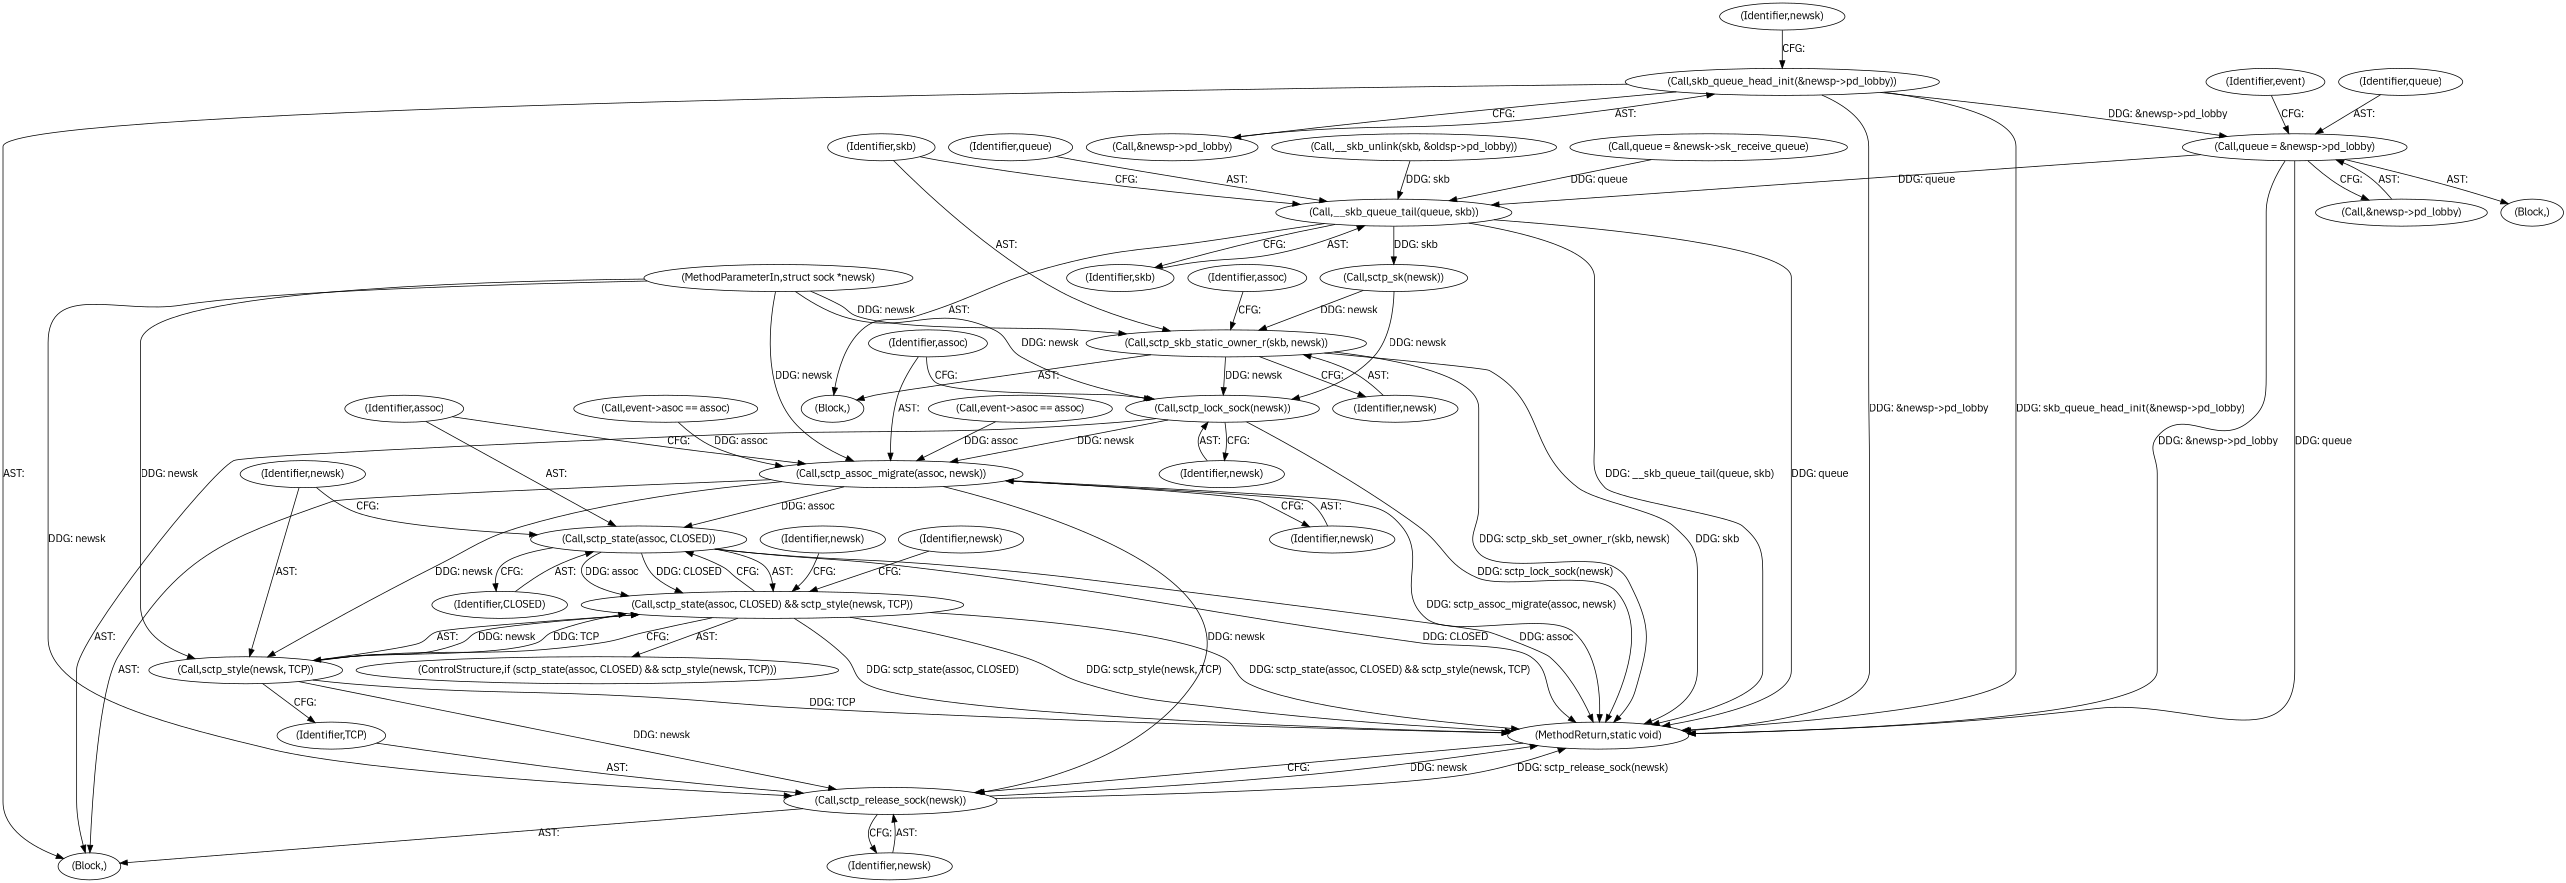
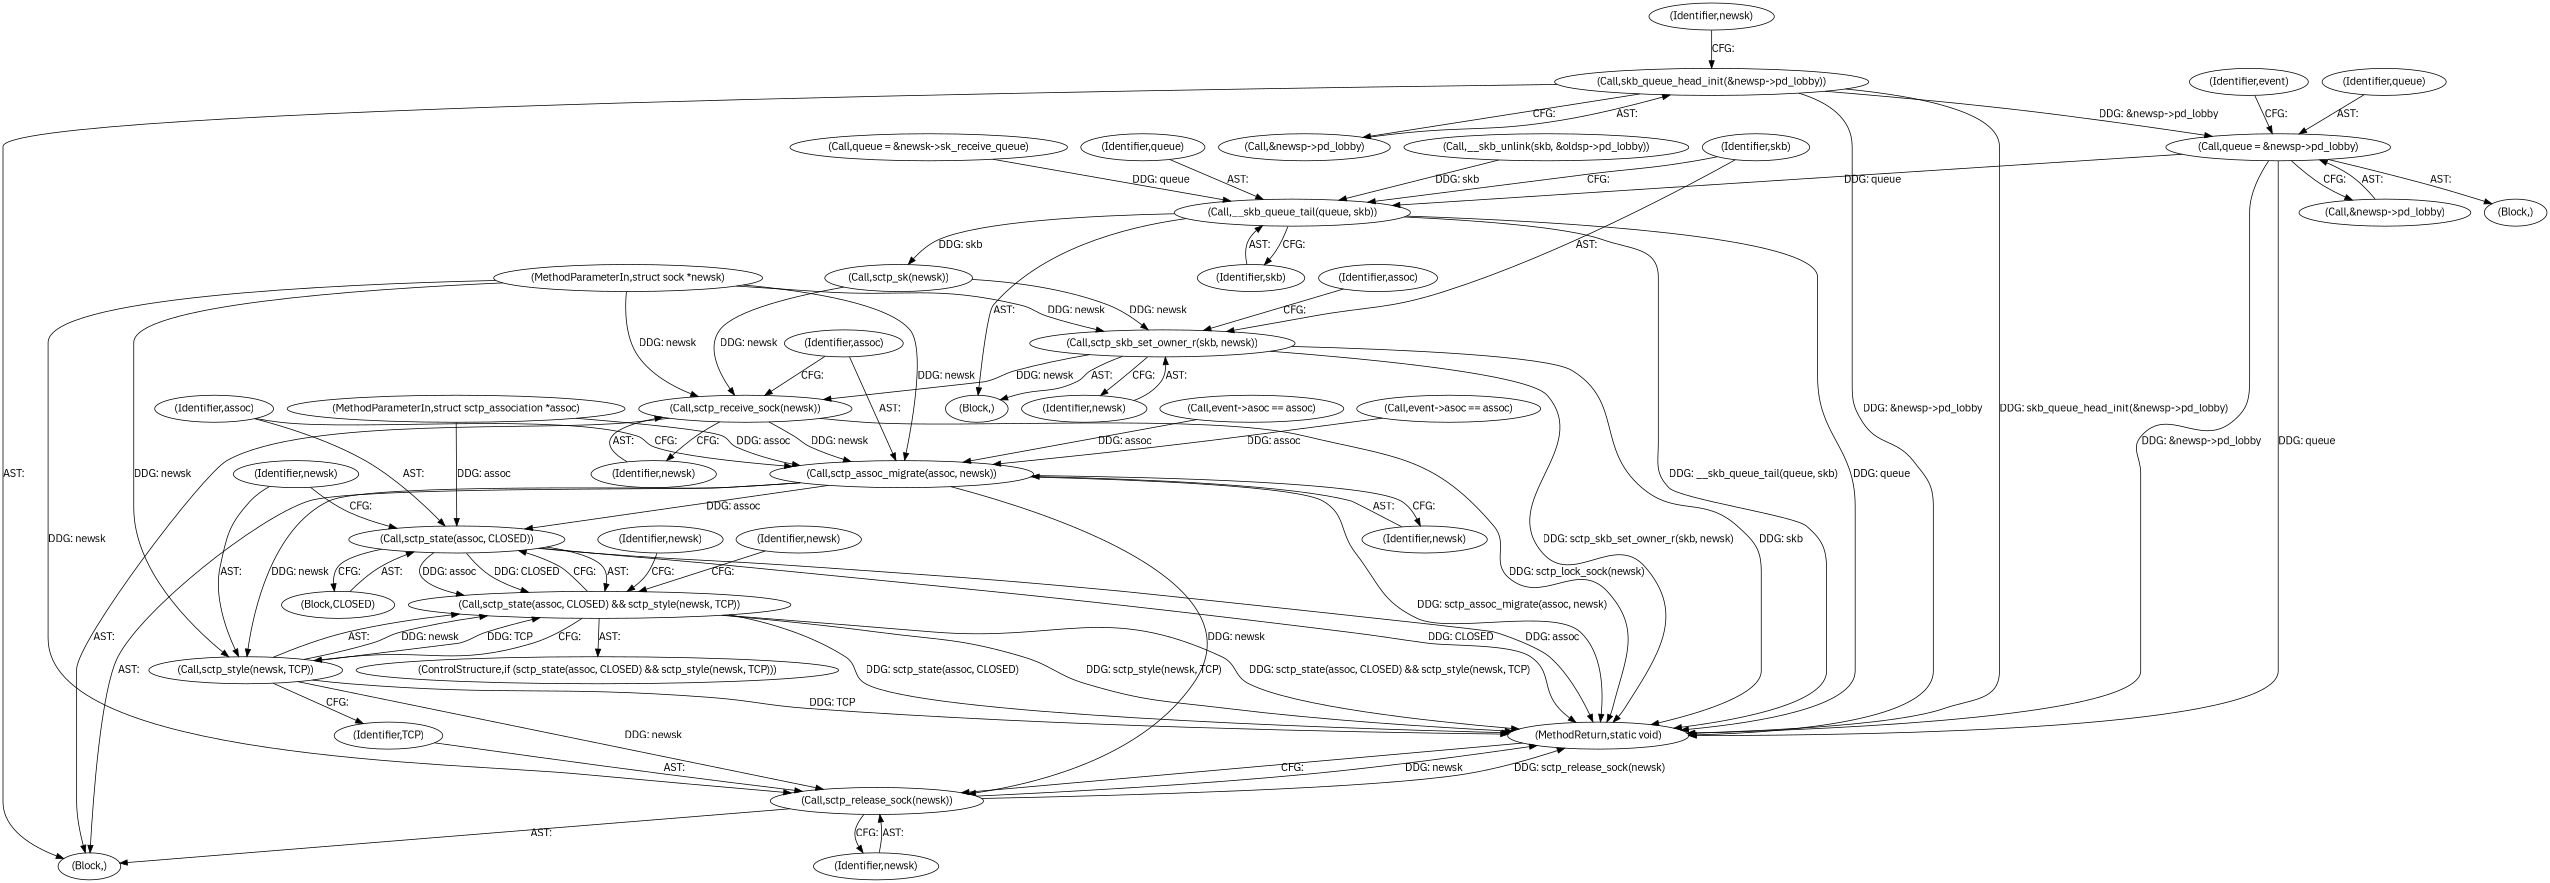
(1226, 343) -> (1162, 343)
none -> (456, 409)
(1223, 409) -> (745, 409)
(500, 605) -> (338, 605)
